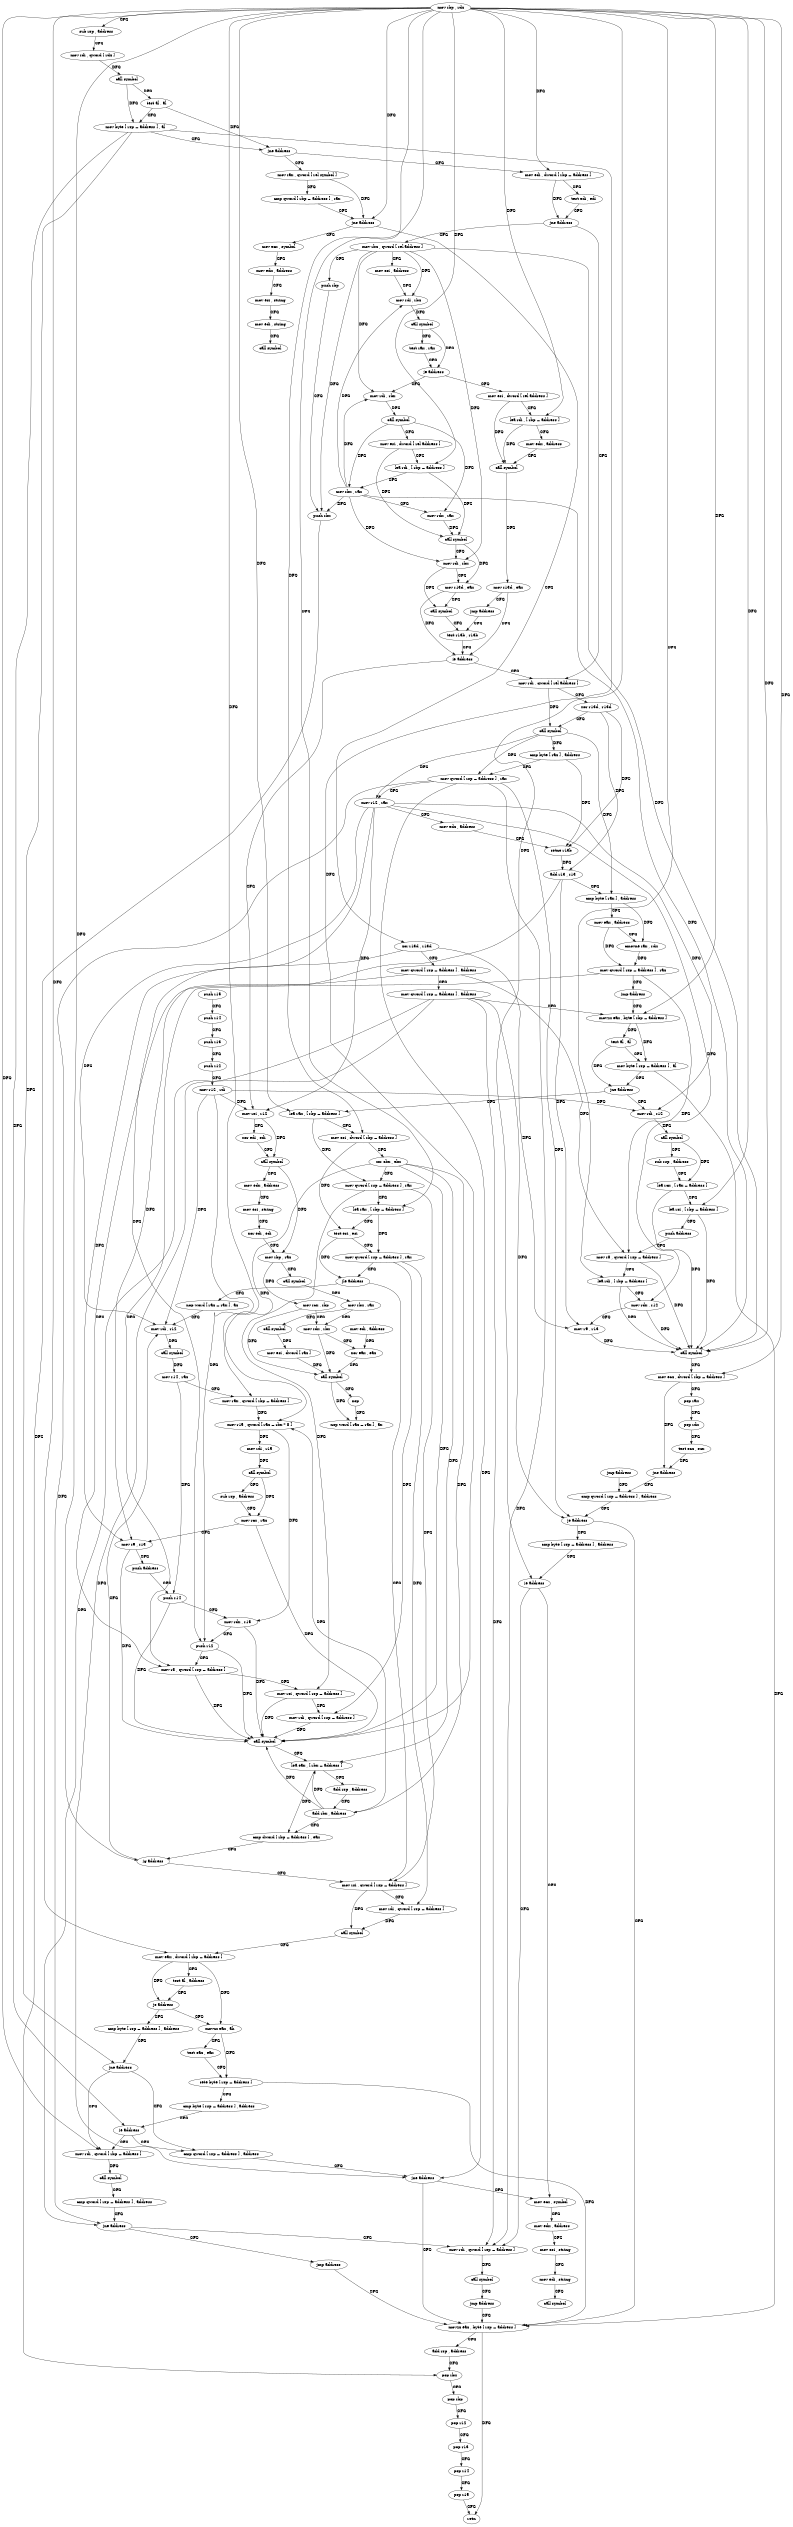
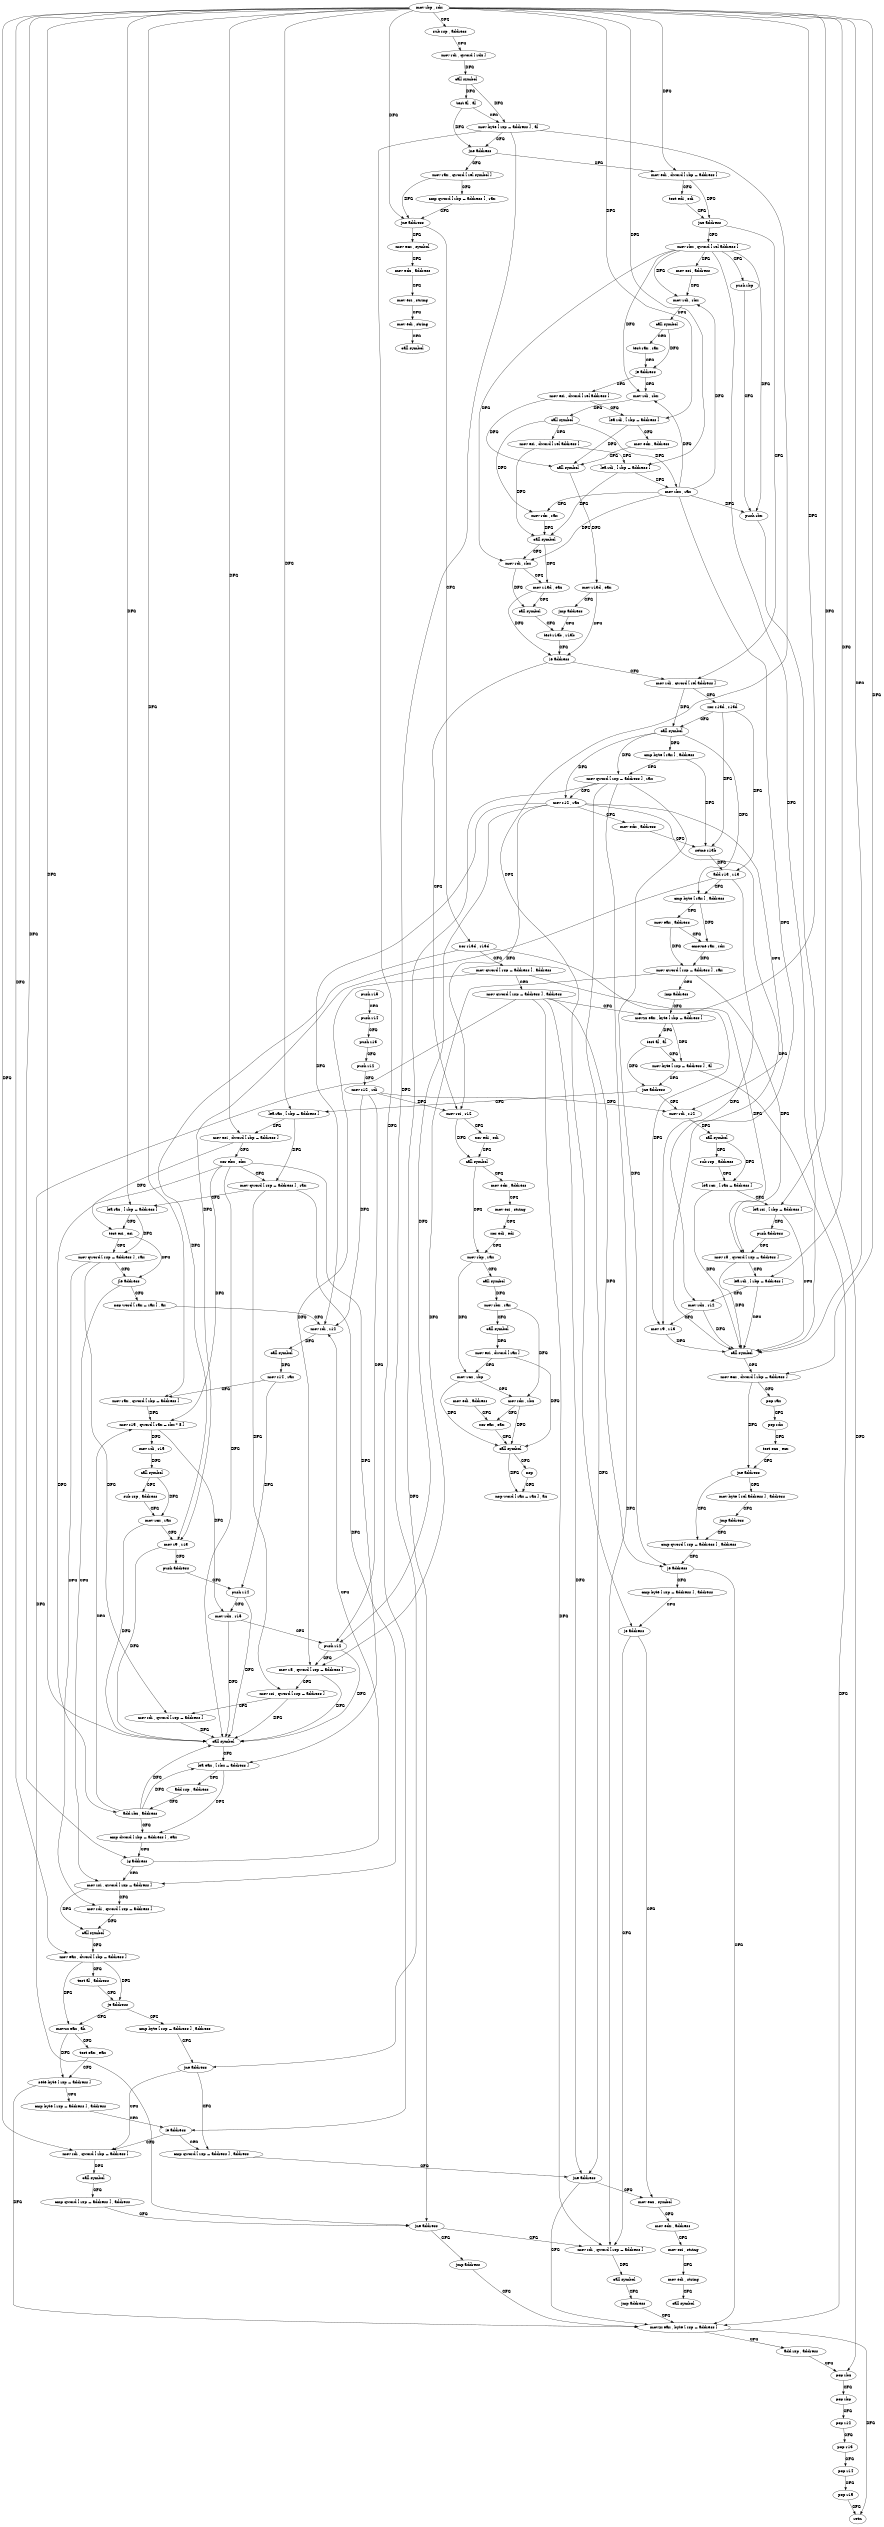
none -> (485, 1364)
none -> (752, 1497)
